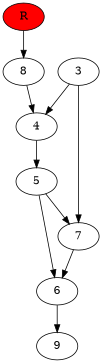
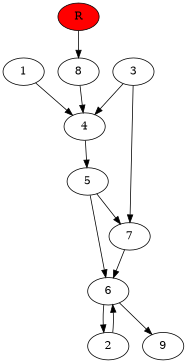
none -> (24, 72)
none -> (108, 346)
